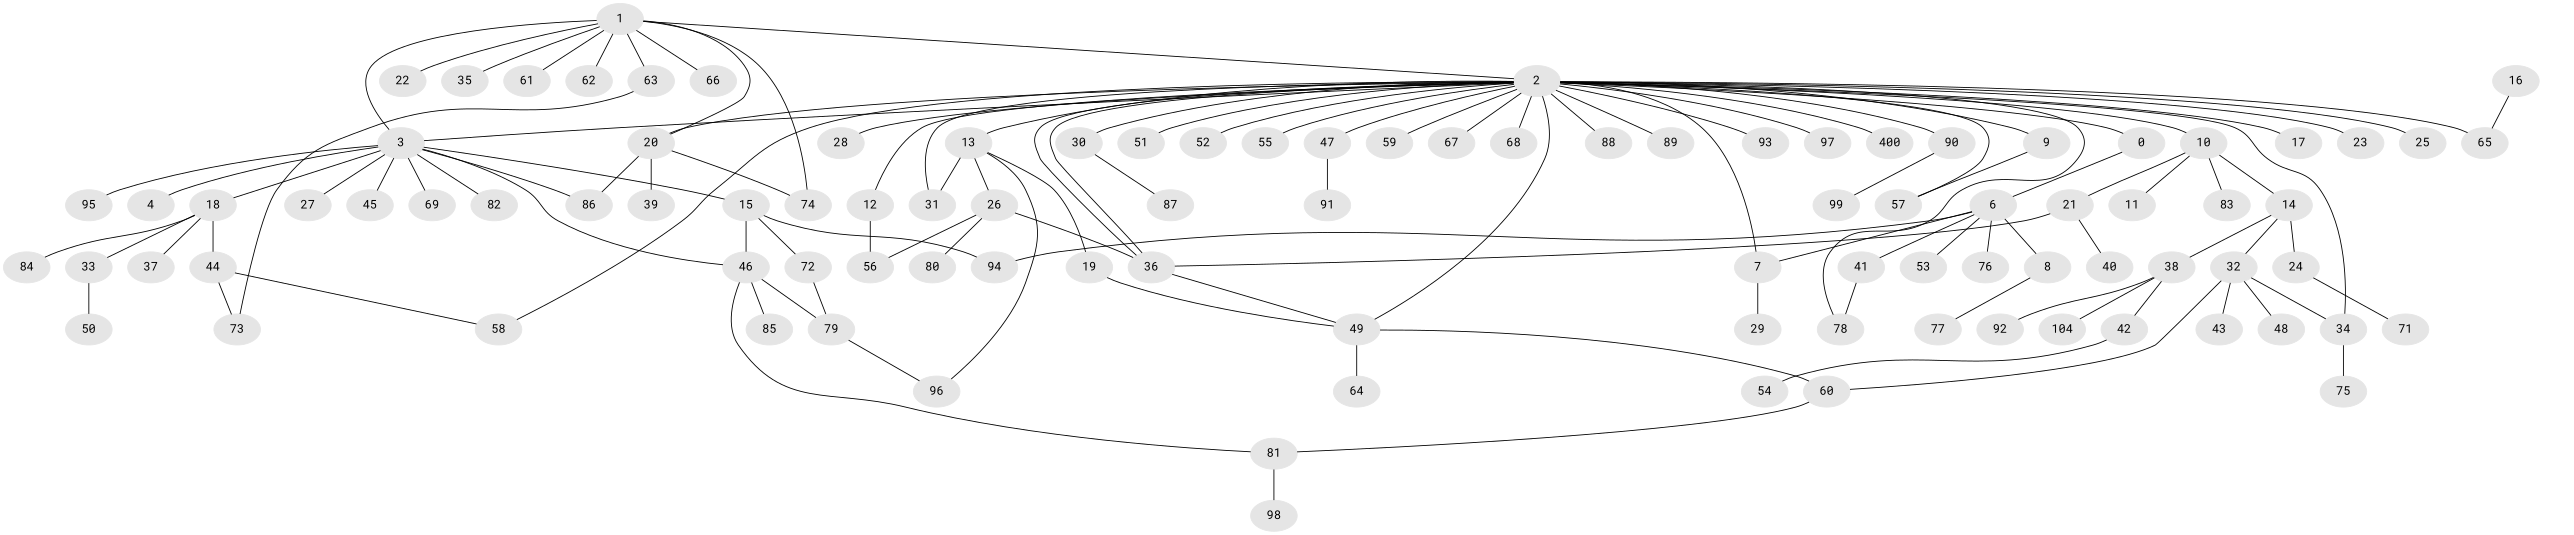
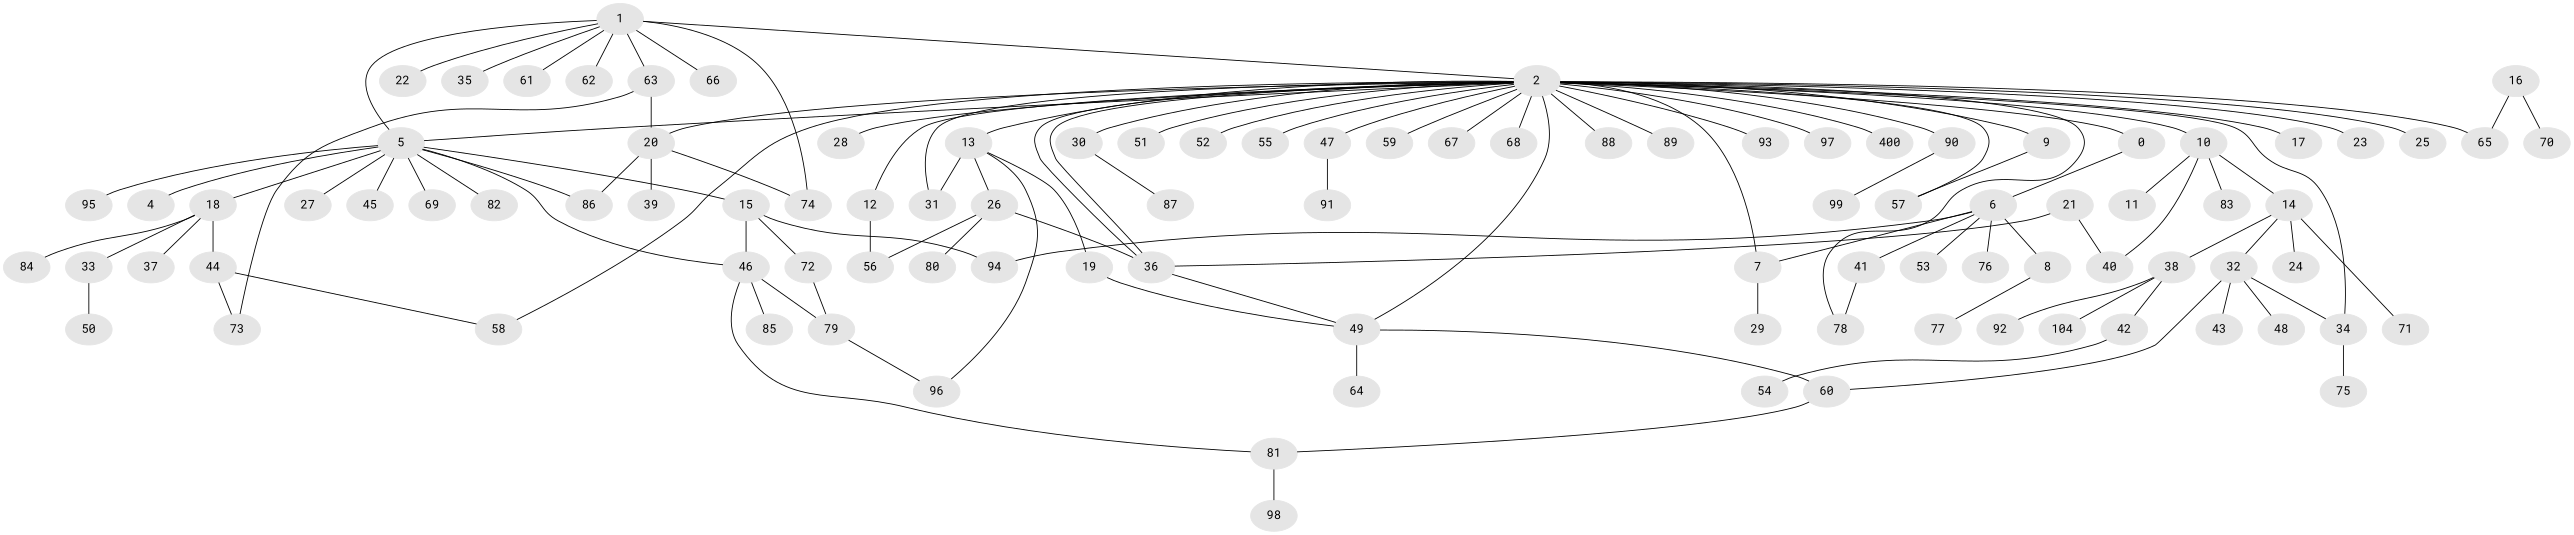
(745, 67) -> (651, 112)
(401, 143) -> (401, 143)
none -> (2547, 143)
(2137, 174) -> (2169, 213)
(2351, 298) -> (2352, 272)
